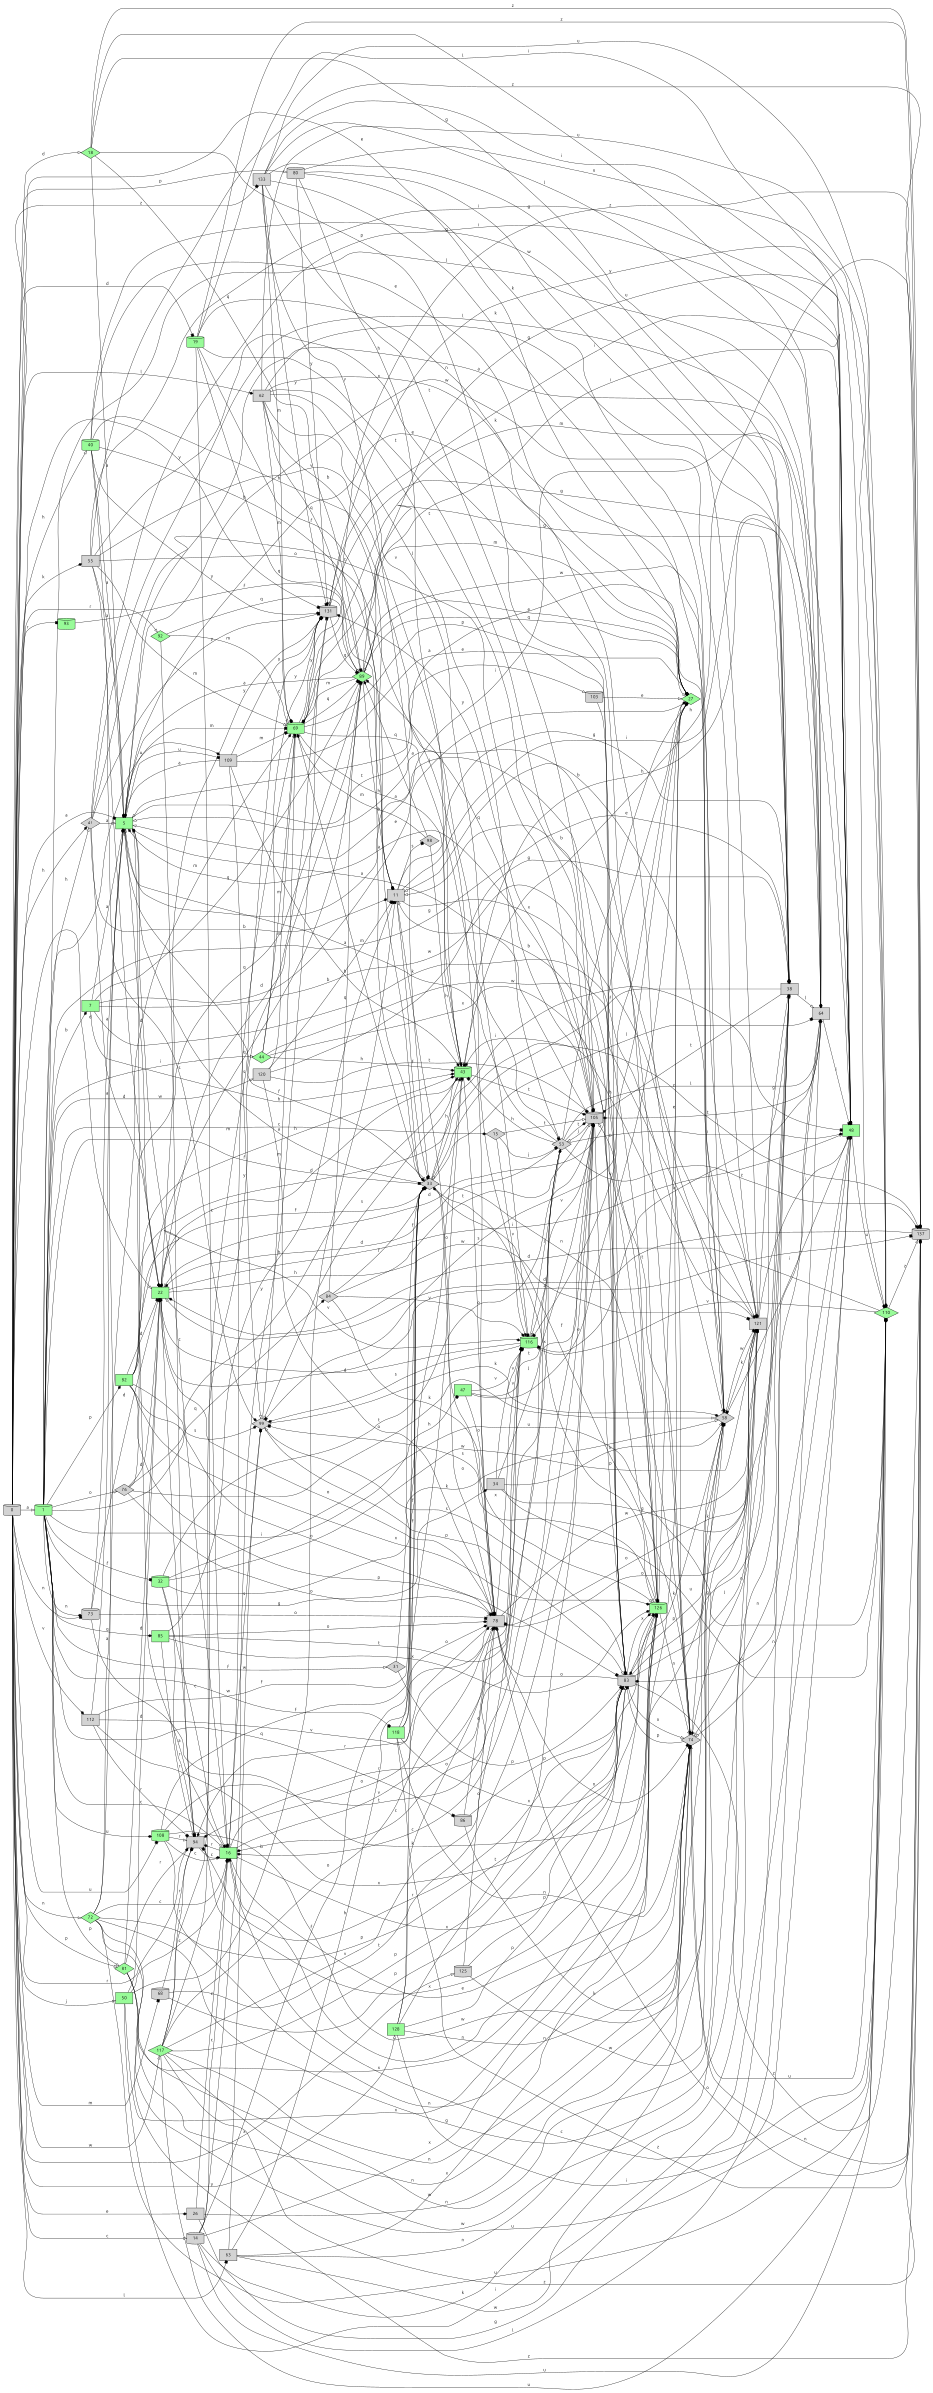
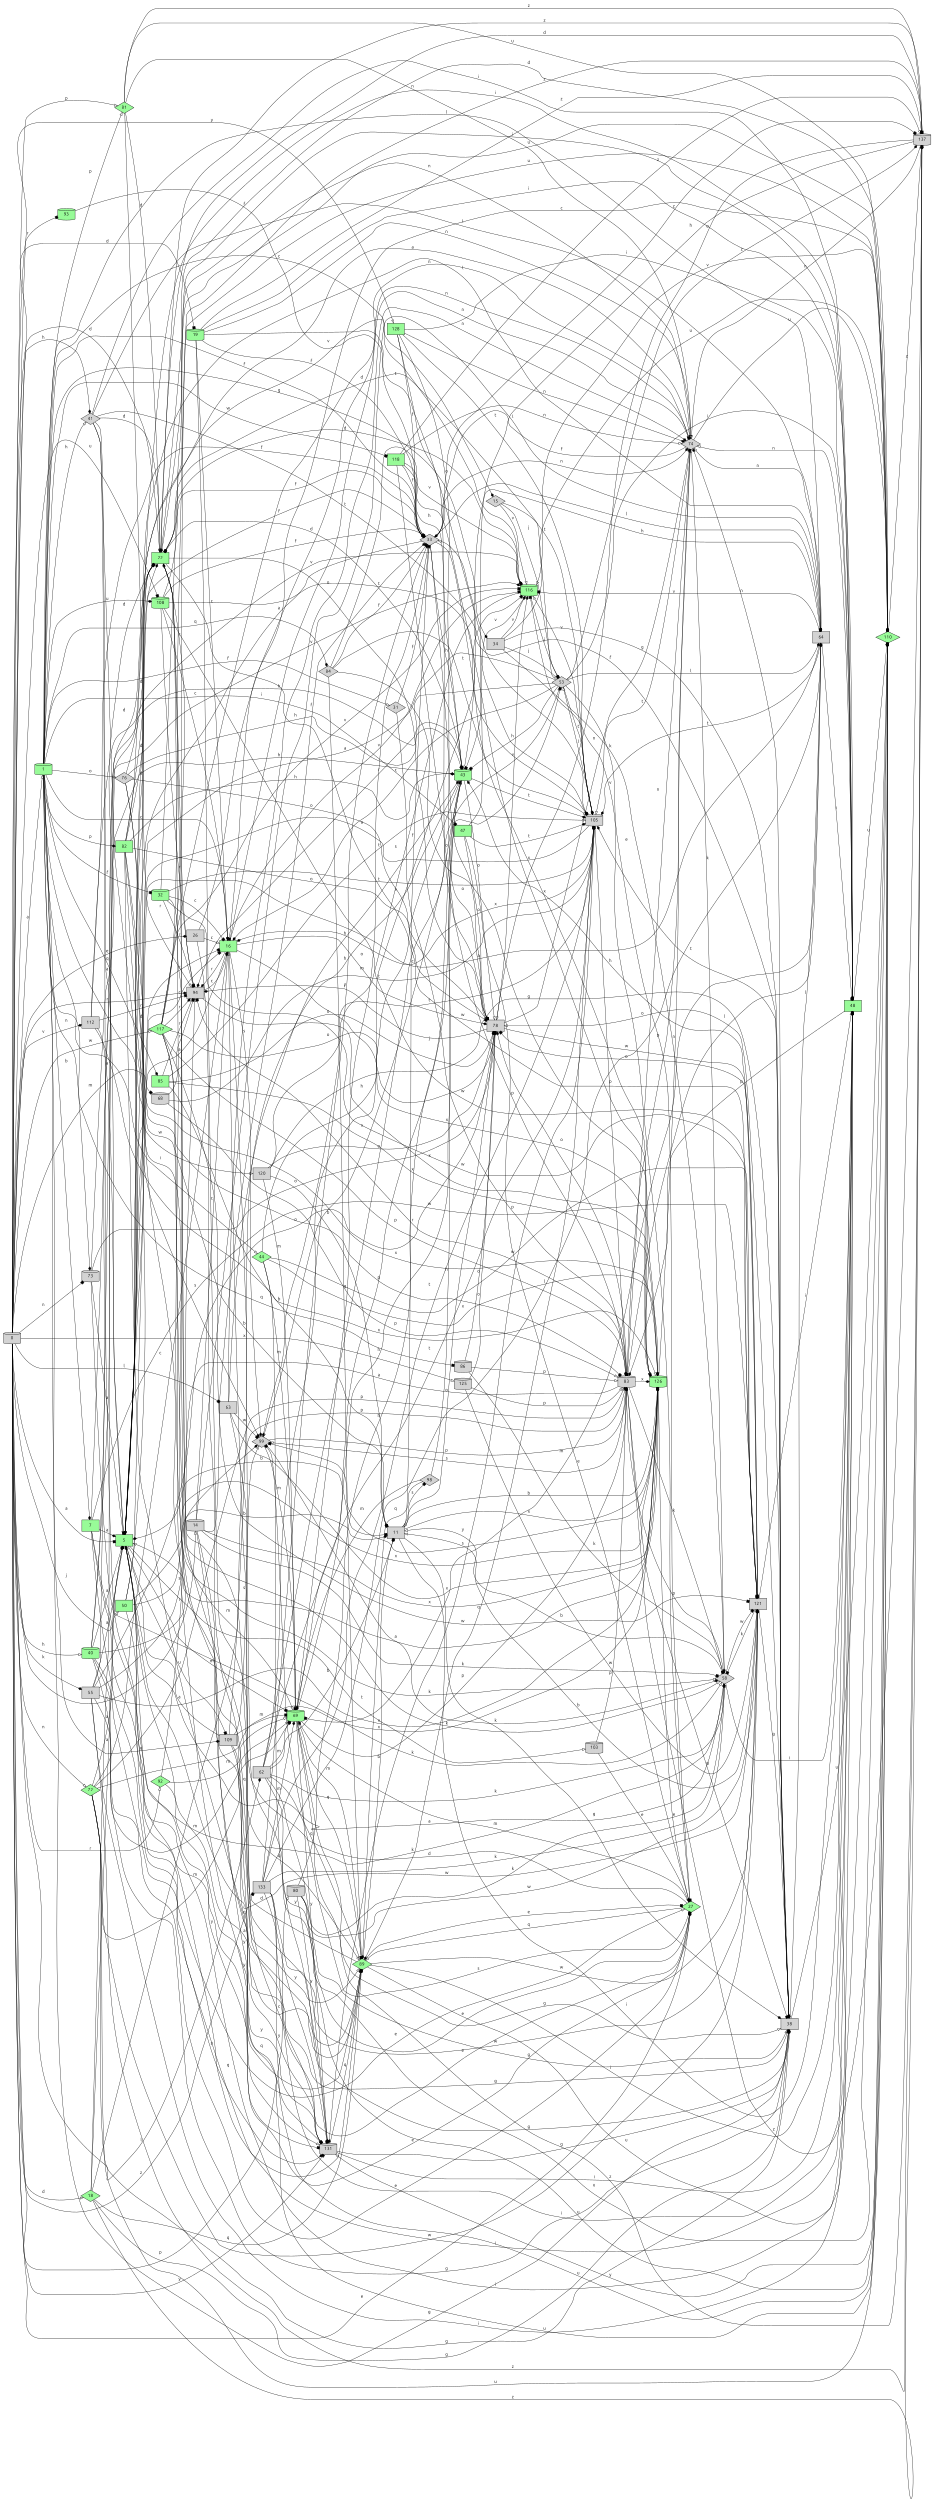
none -> (865, 1335)
